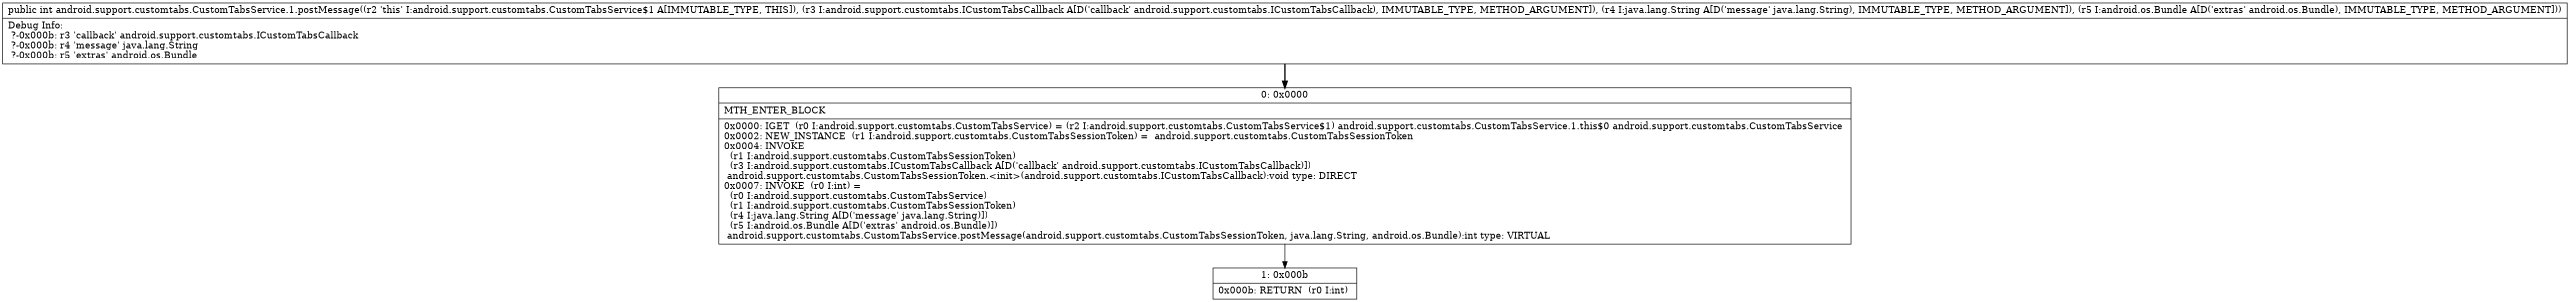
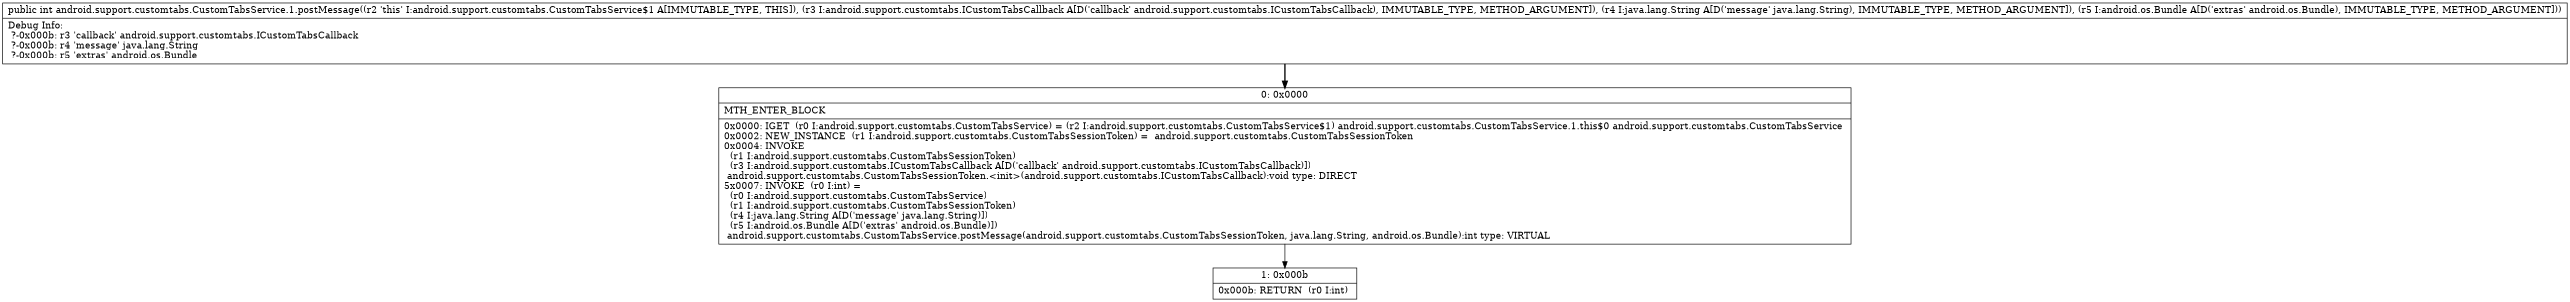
(794, 186) -> (794, 186)
